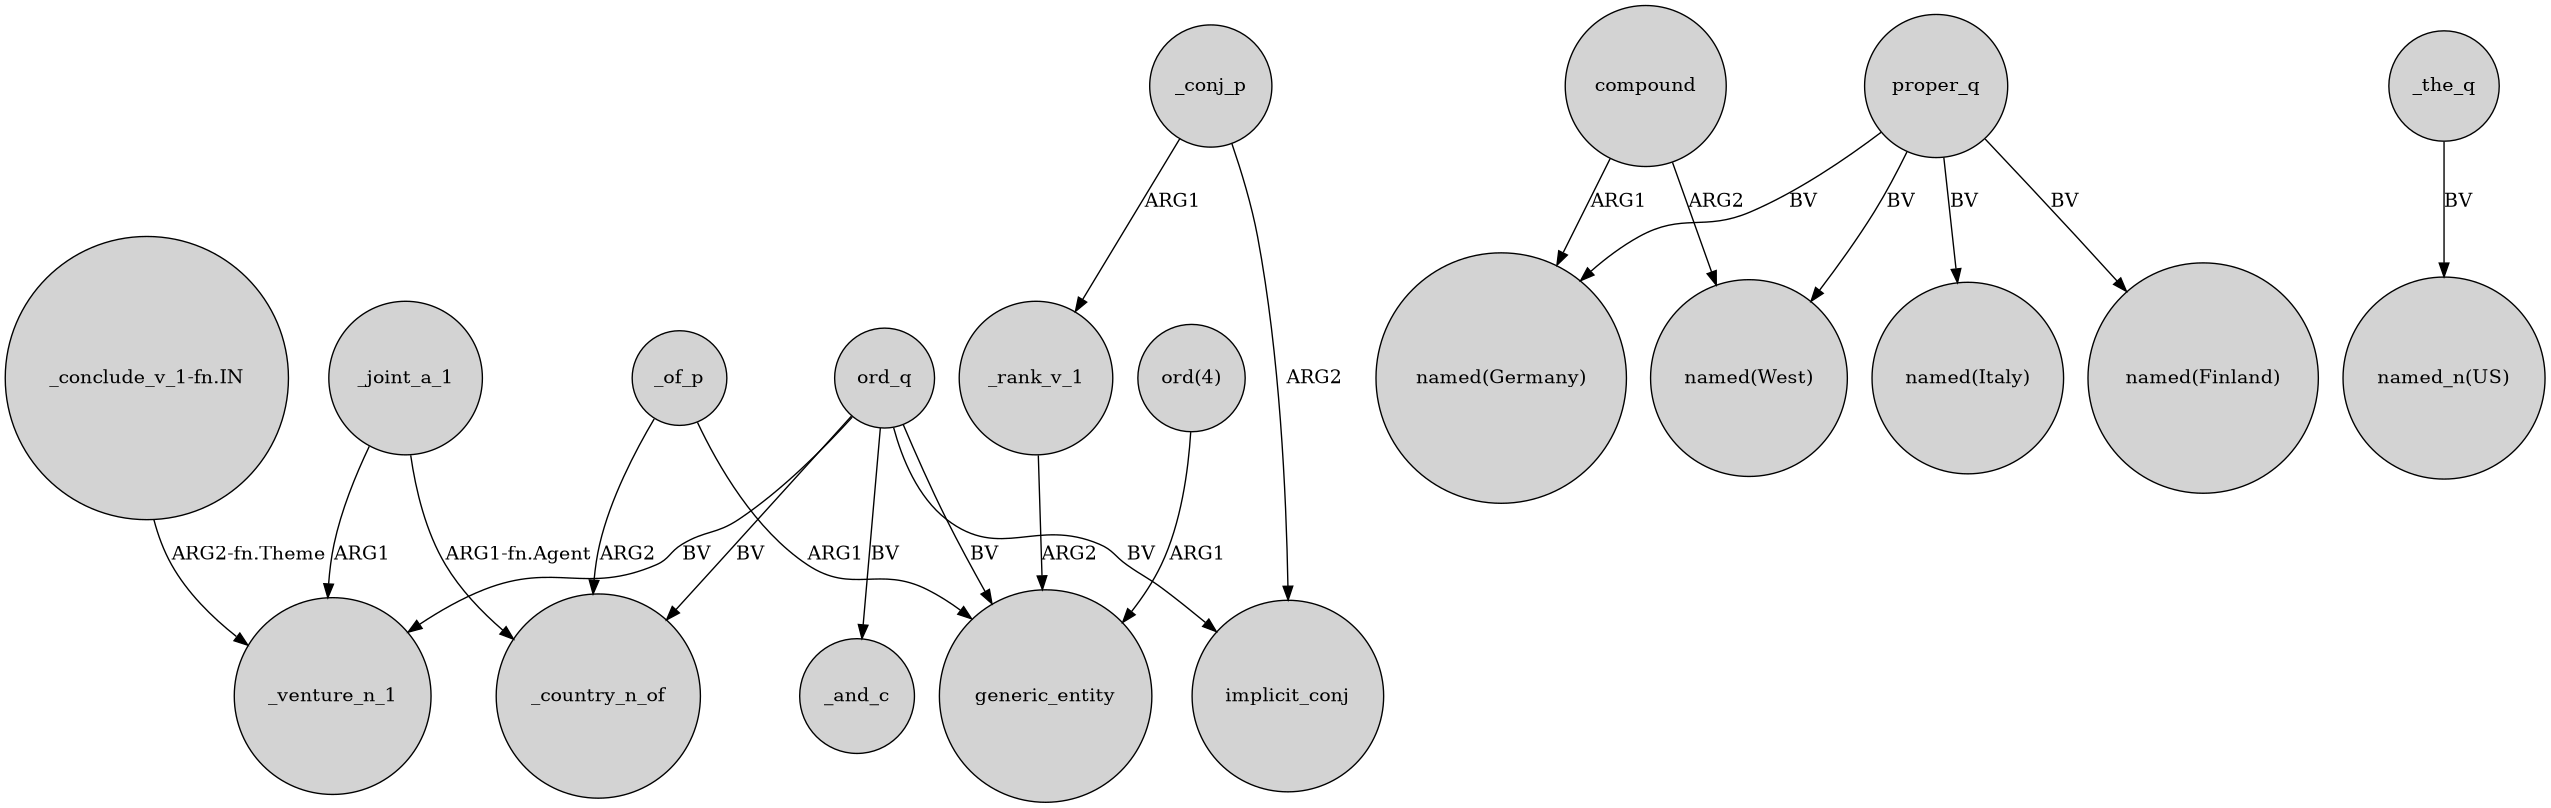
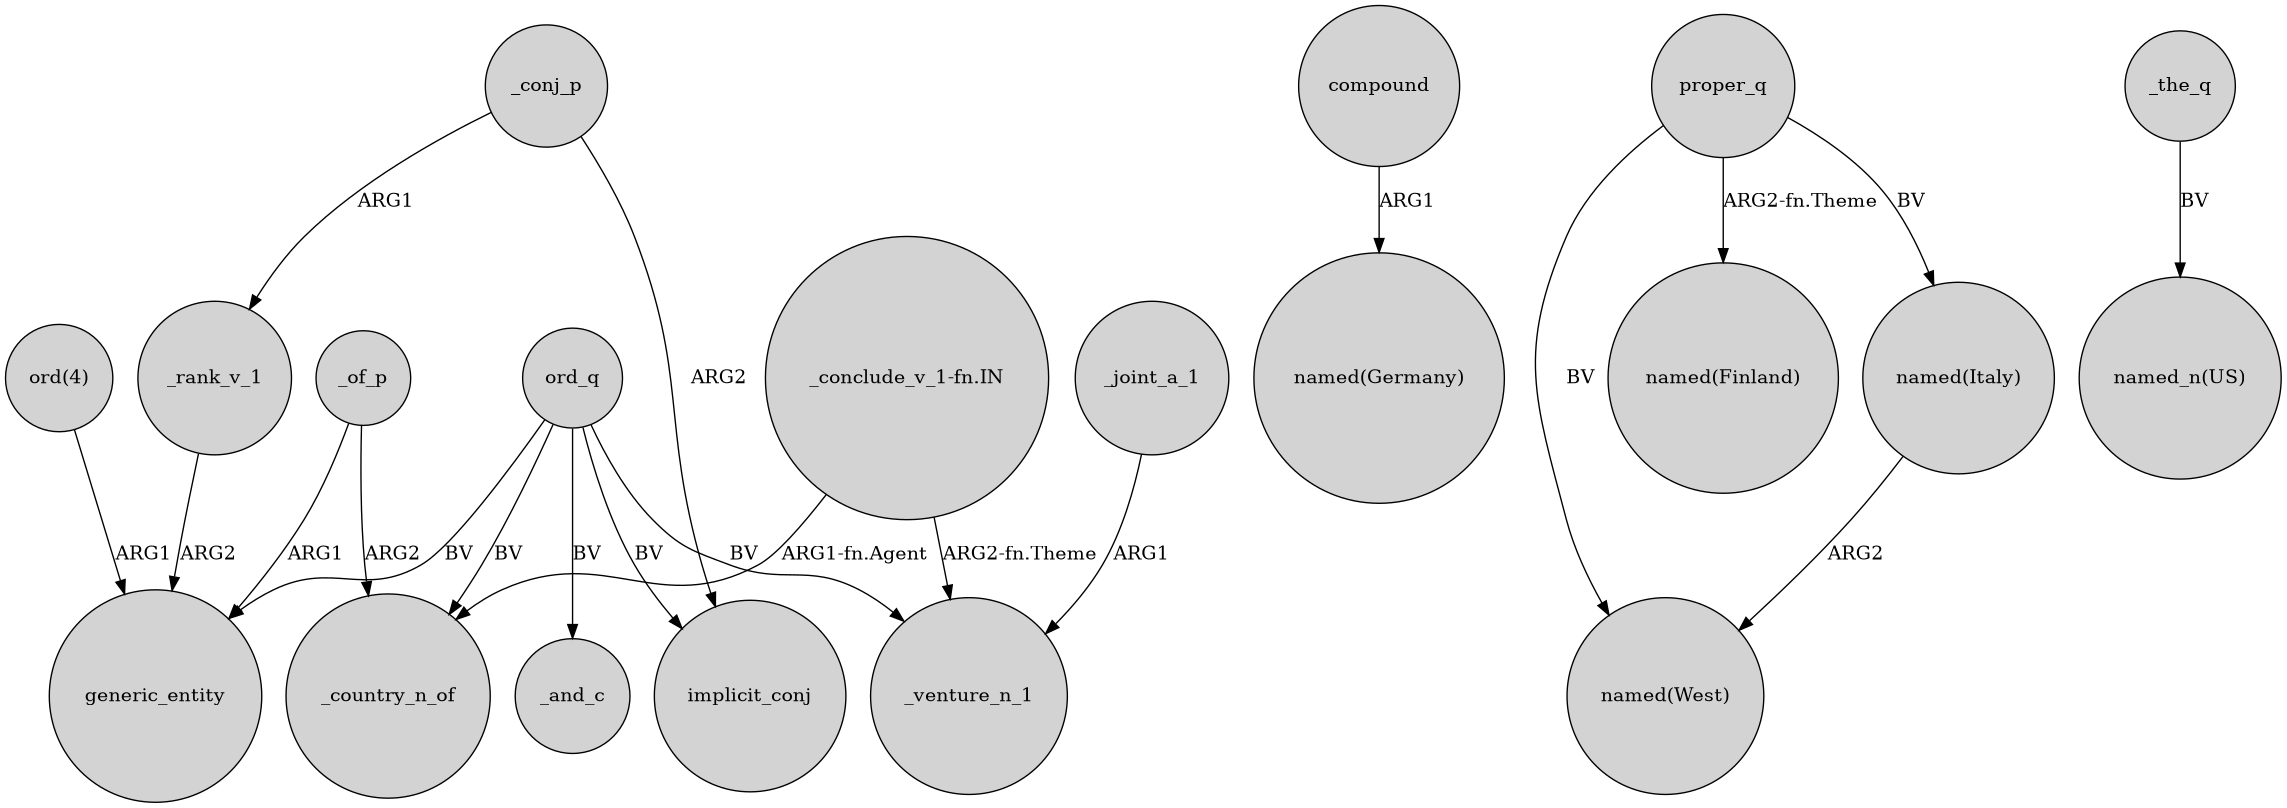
(2065, 202) -> (1800, 202)
(1691, 214) -> (1830, 542)
(1741, 215) -> none
(439, 552) -> (659, 584)
